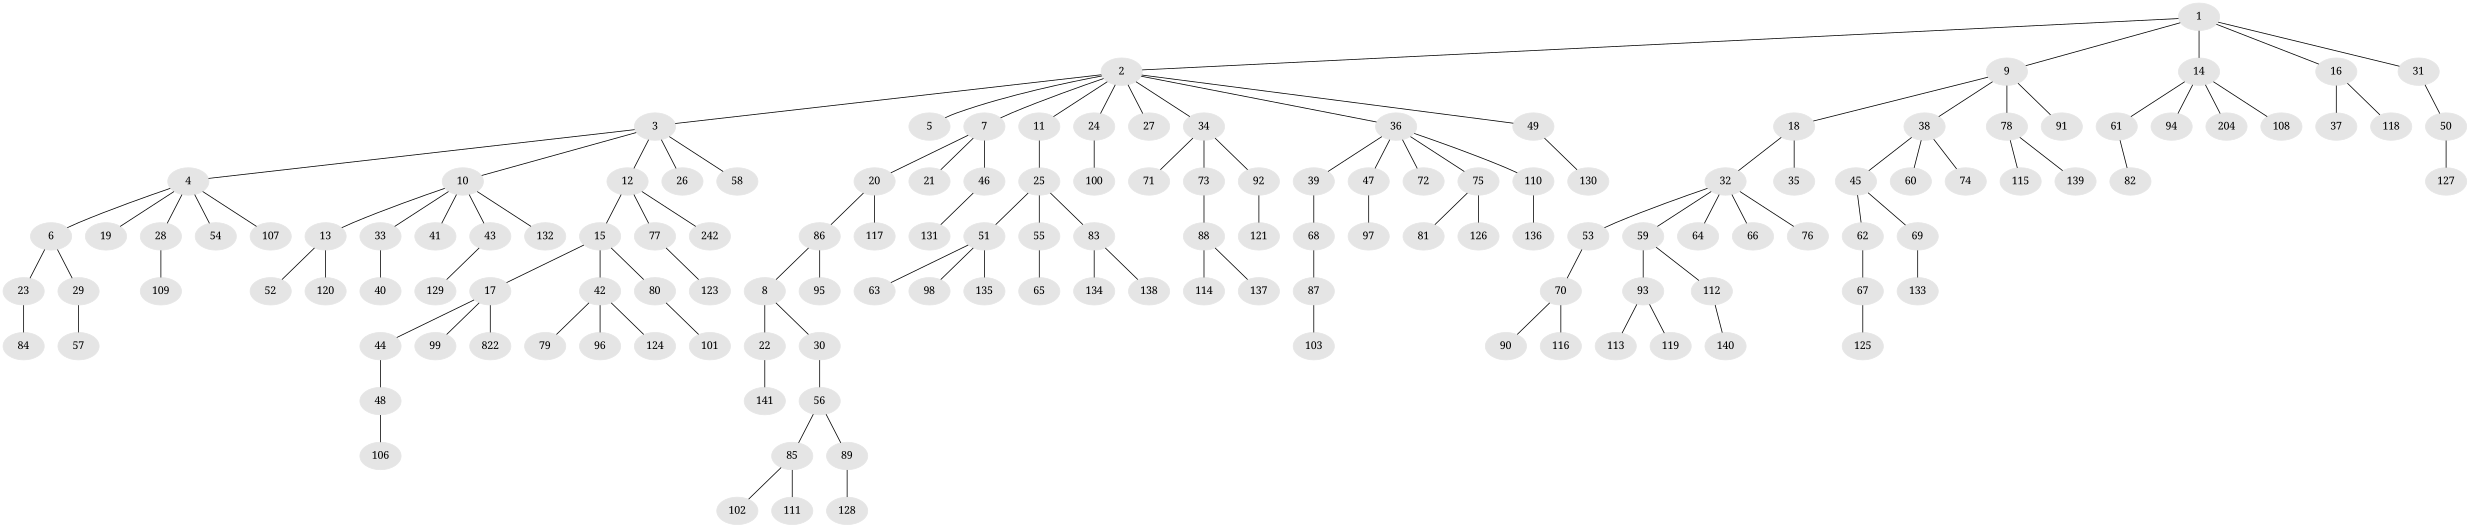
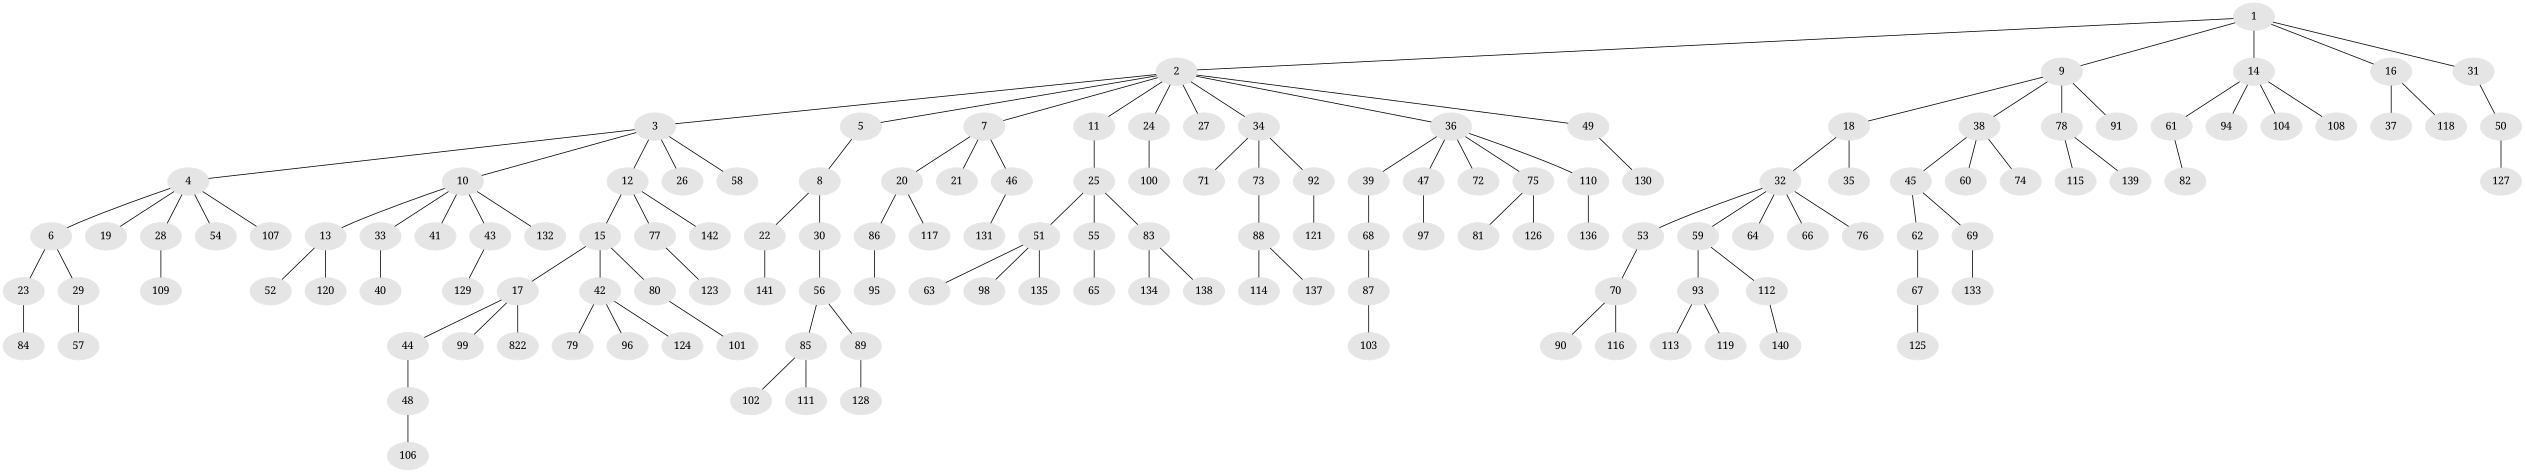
(2226, 127) -> (2281, 127)
(710, 236) -> (710, 236)
(792, 264) -> (840, 154)
